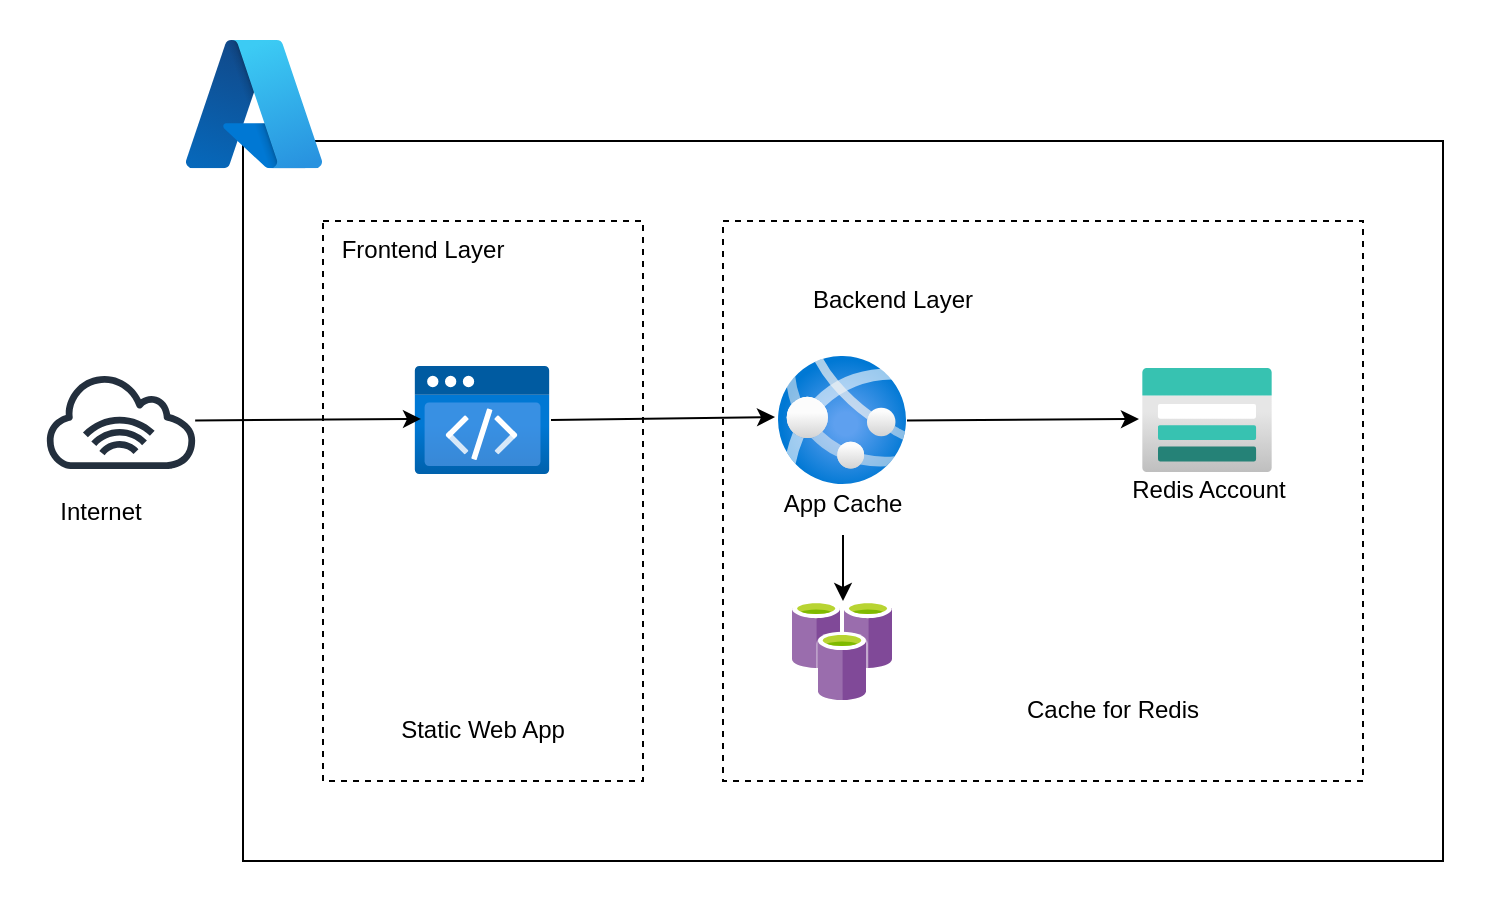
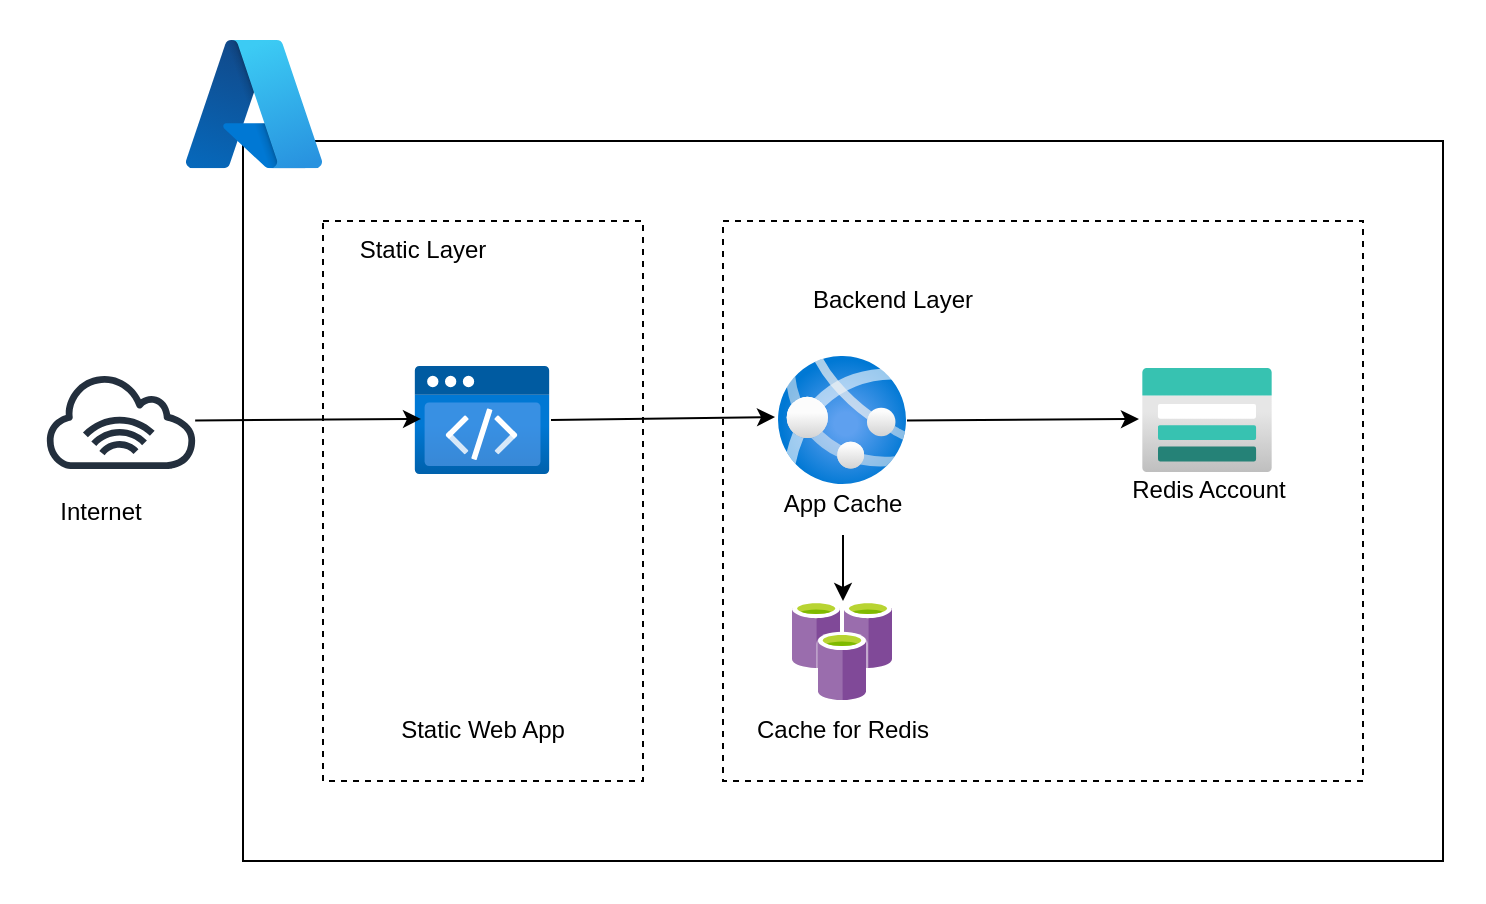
(424, 251) -> (424, 251)
(1113, 711) -> (843, 731)
